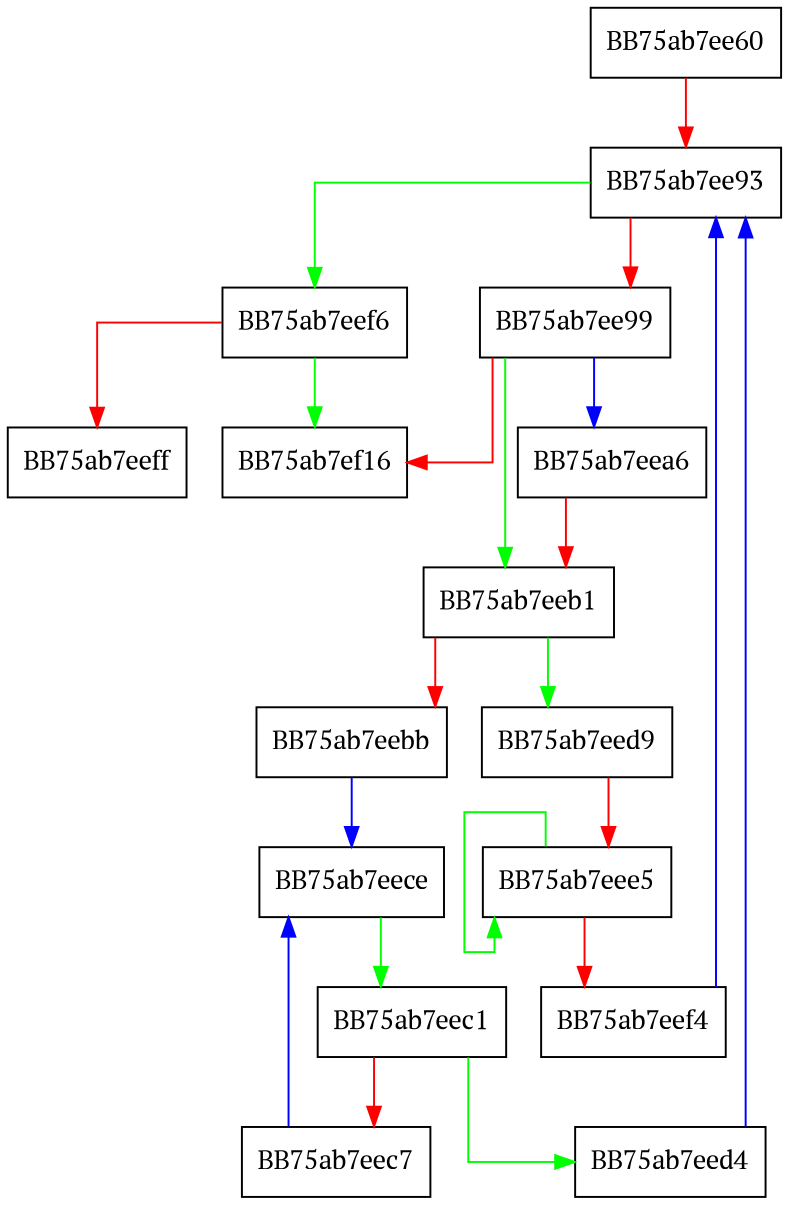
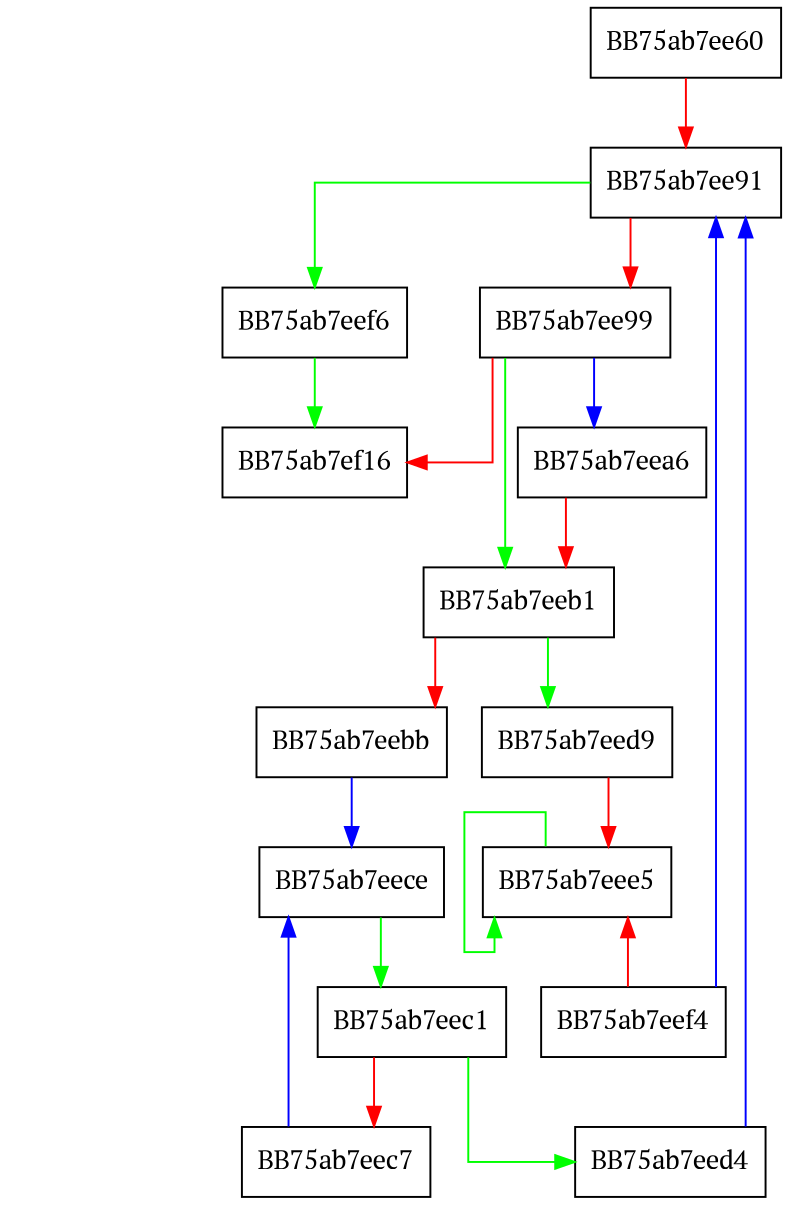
(686, 183) -> (686, 183)
(97, 462) -> none
(585, 942) -> (628, 962)
